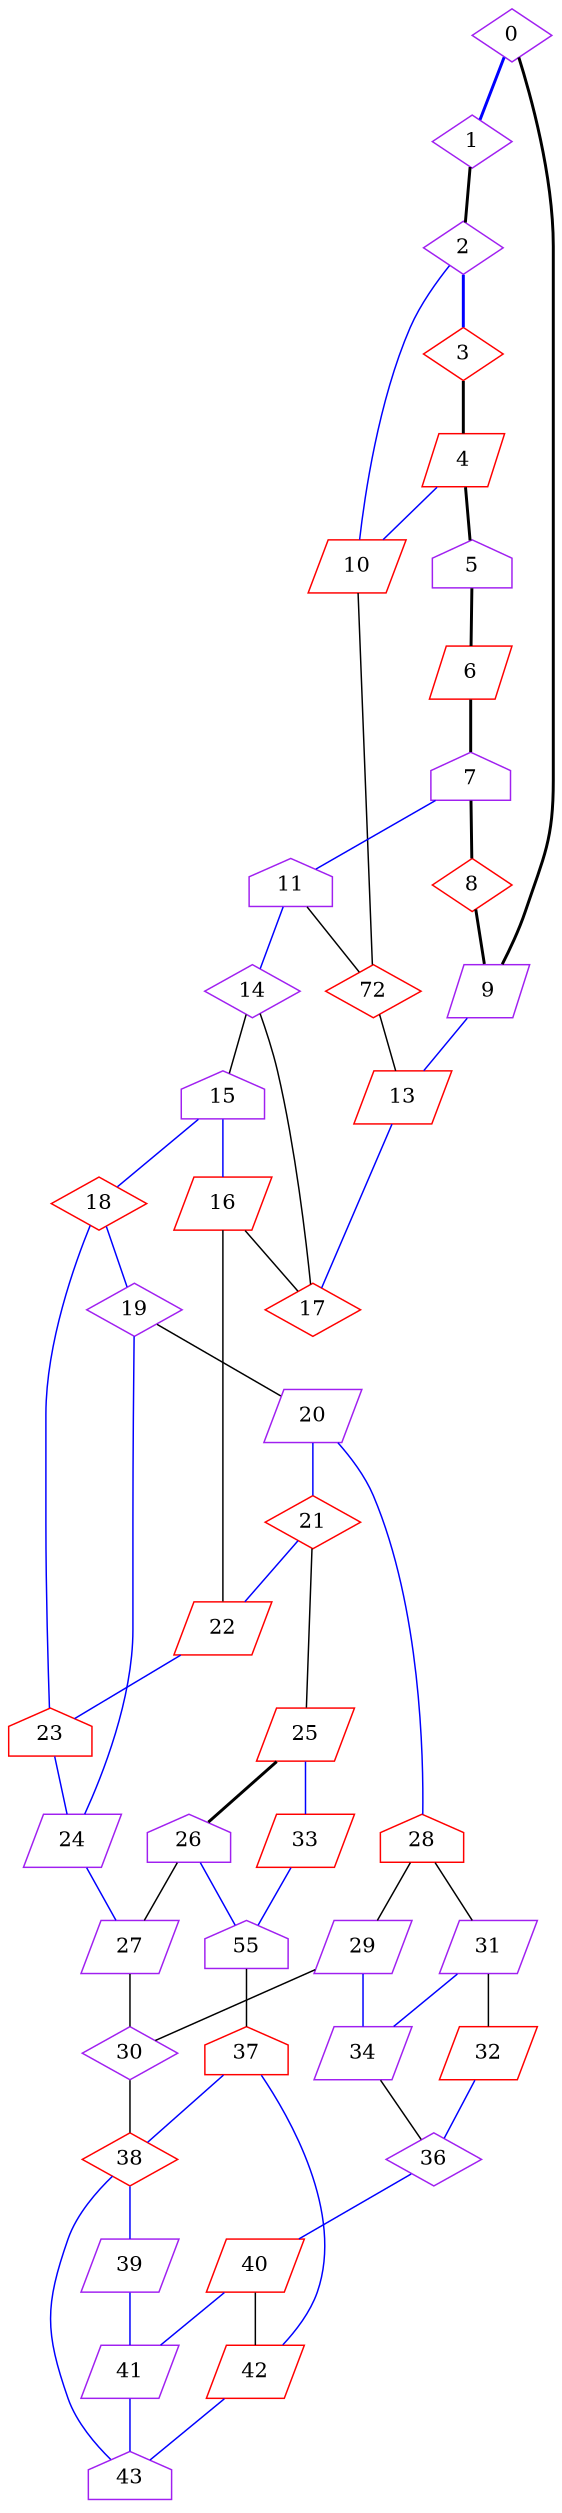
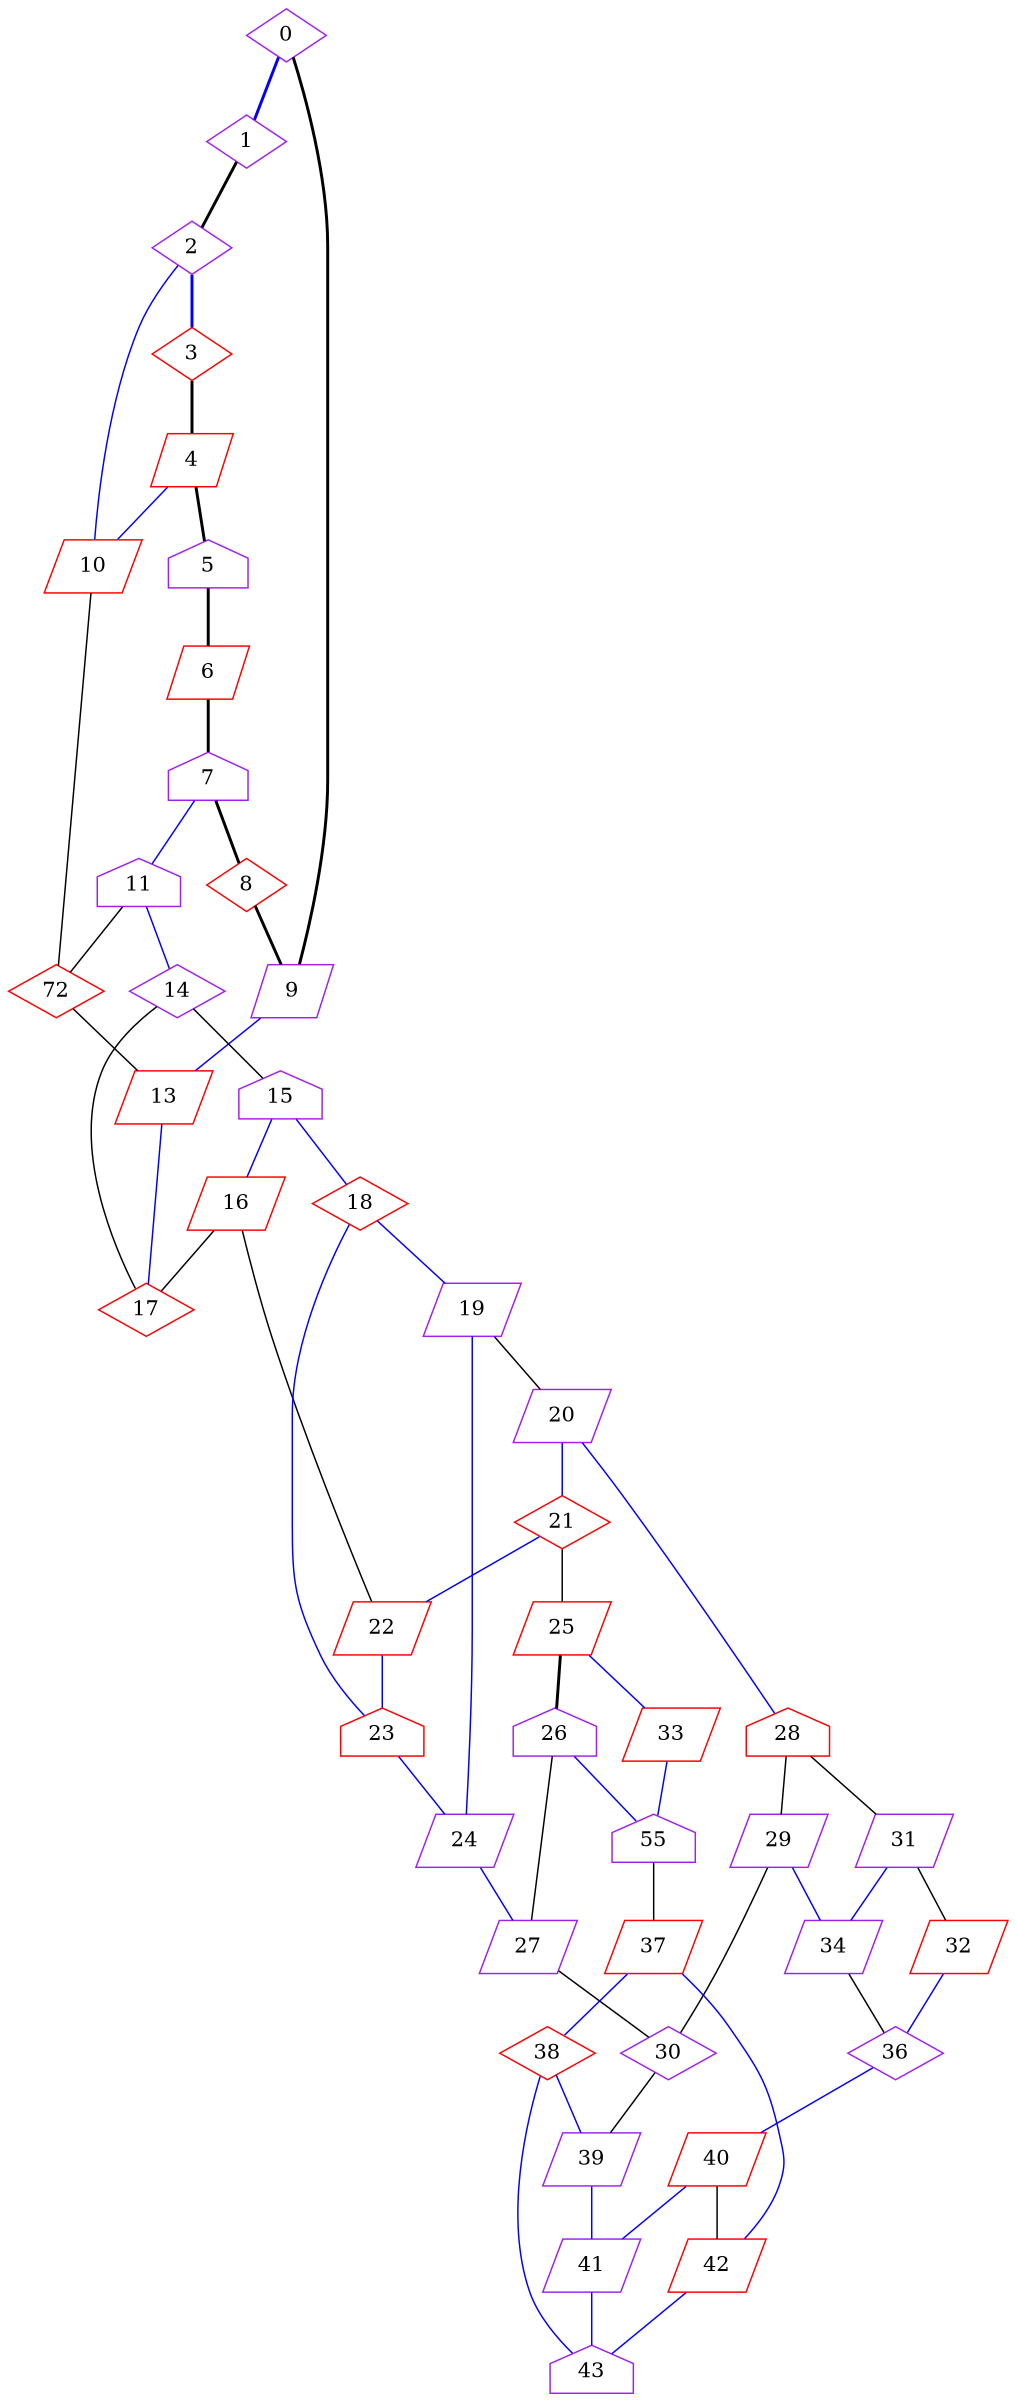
(134, 1310) -> (472, 1310)
(247, 2053) -> (654, 1947)
(130, 2106) -> (633, 2103)
